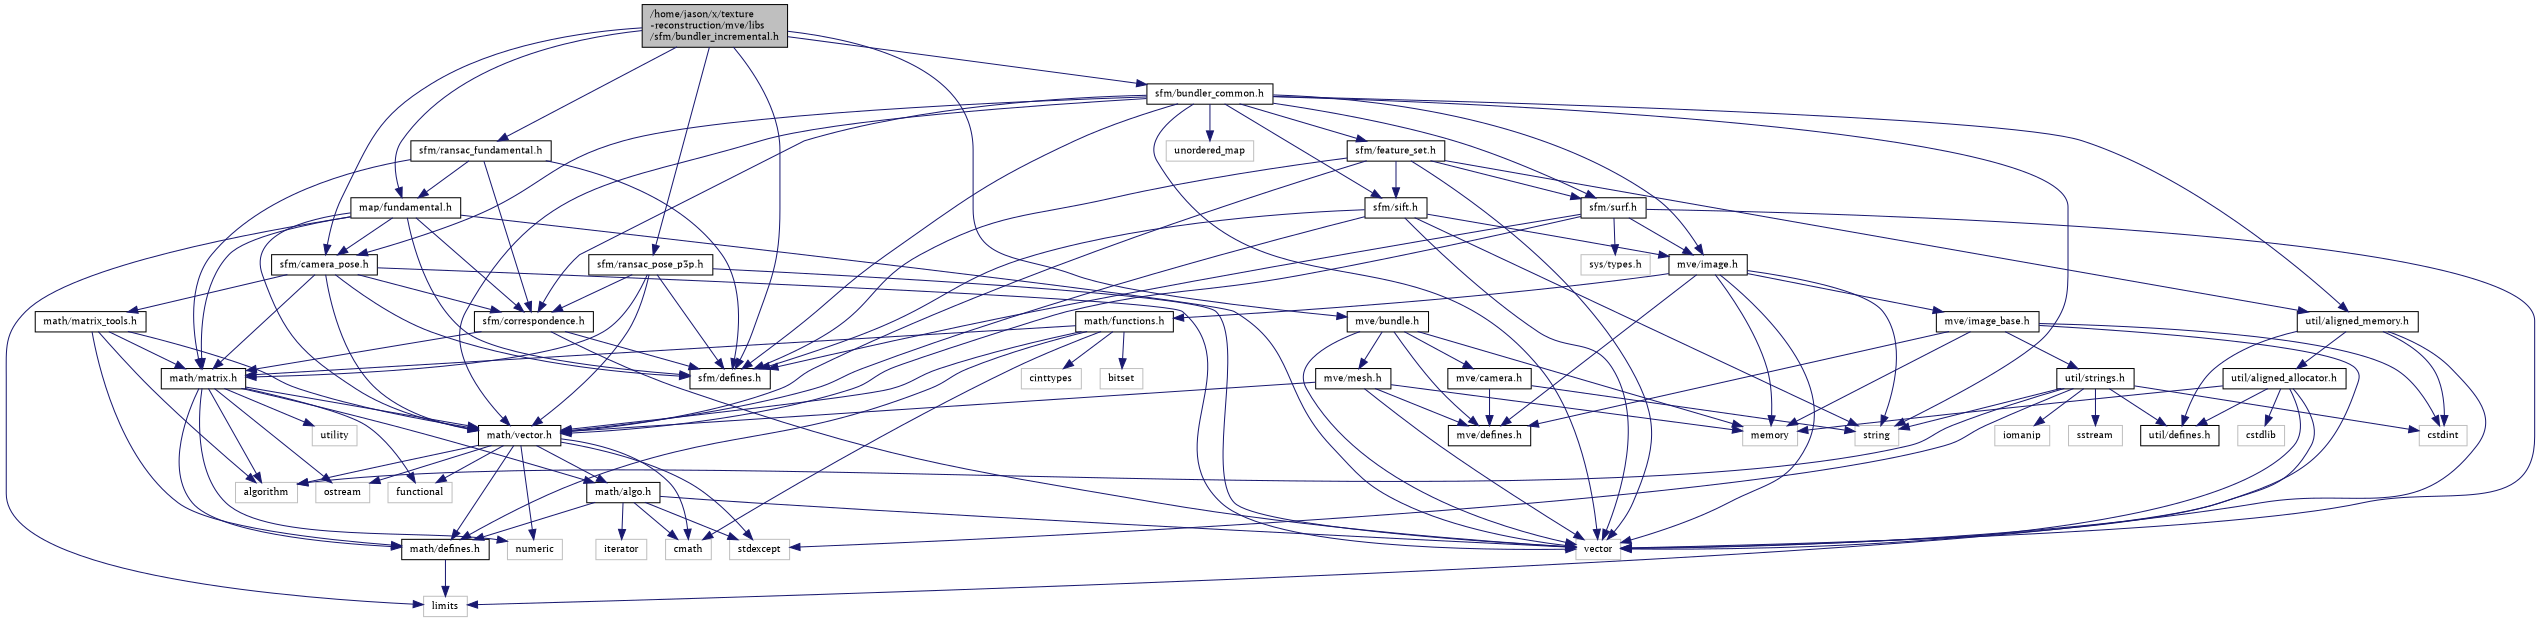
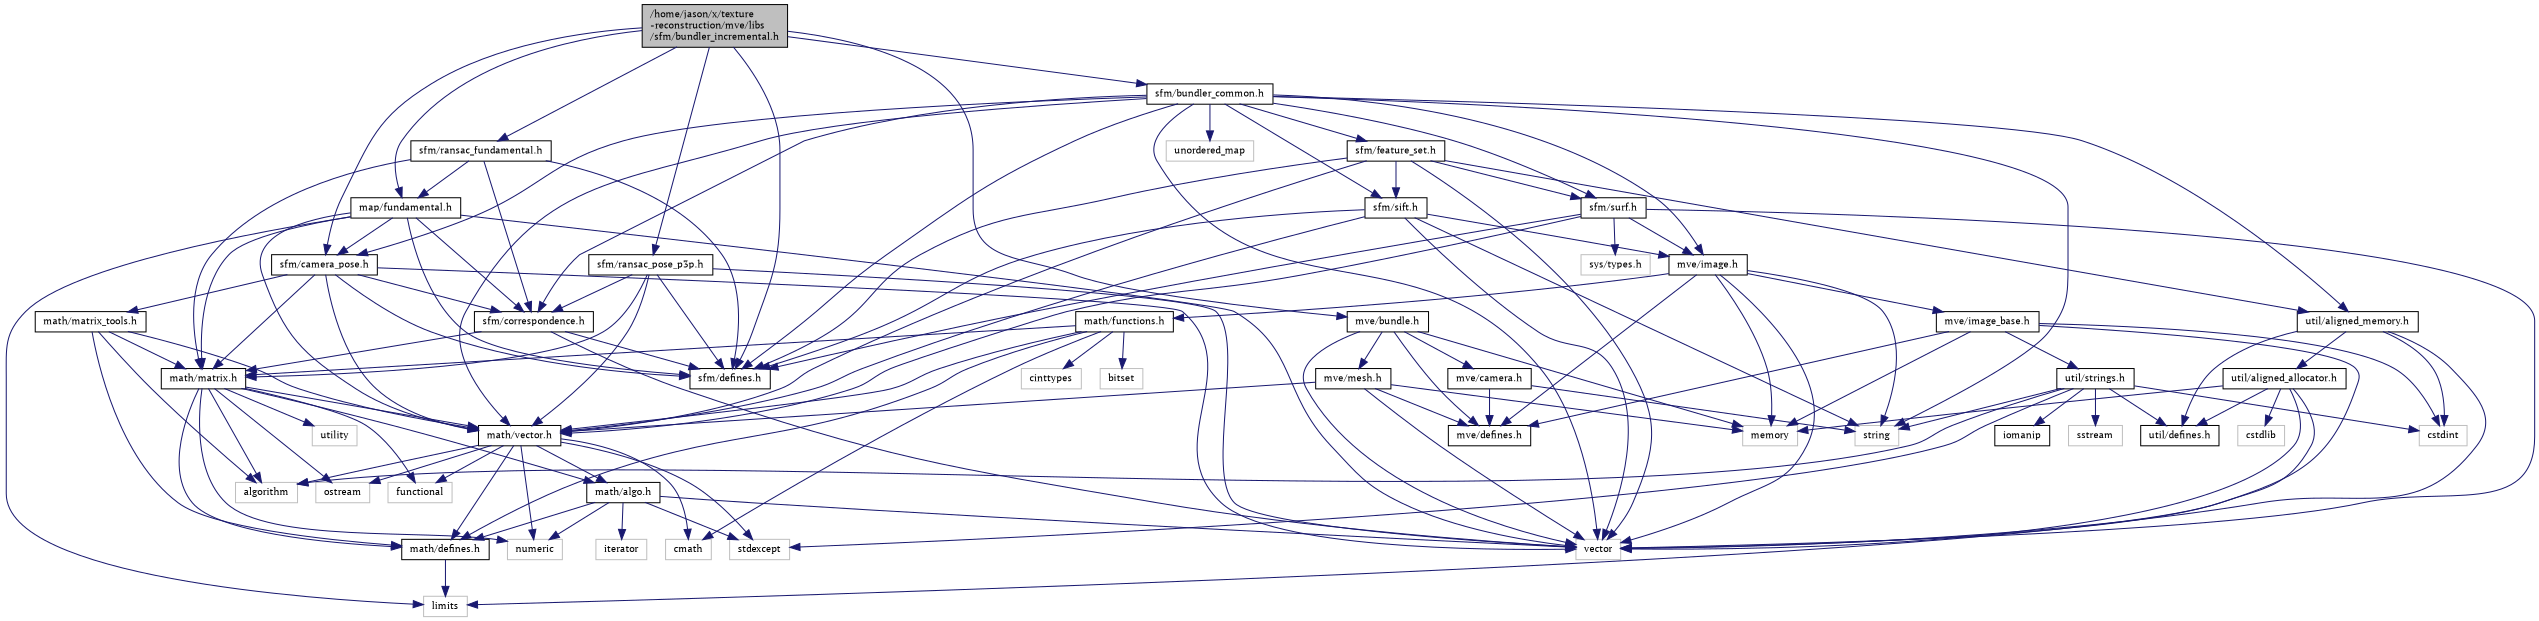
(2022, 436) -> (2022, 436)
(652, 518) -> (584, 518)
